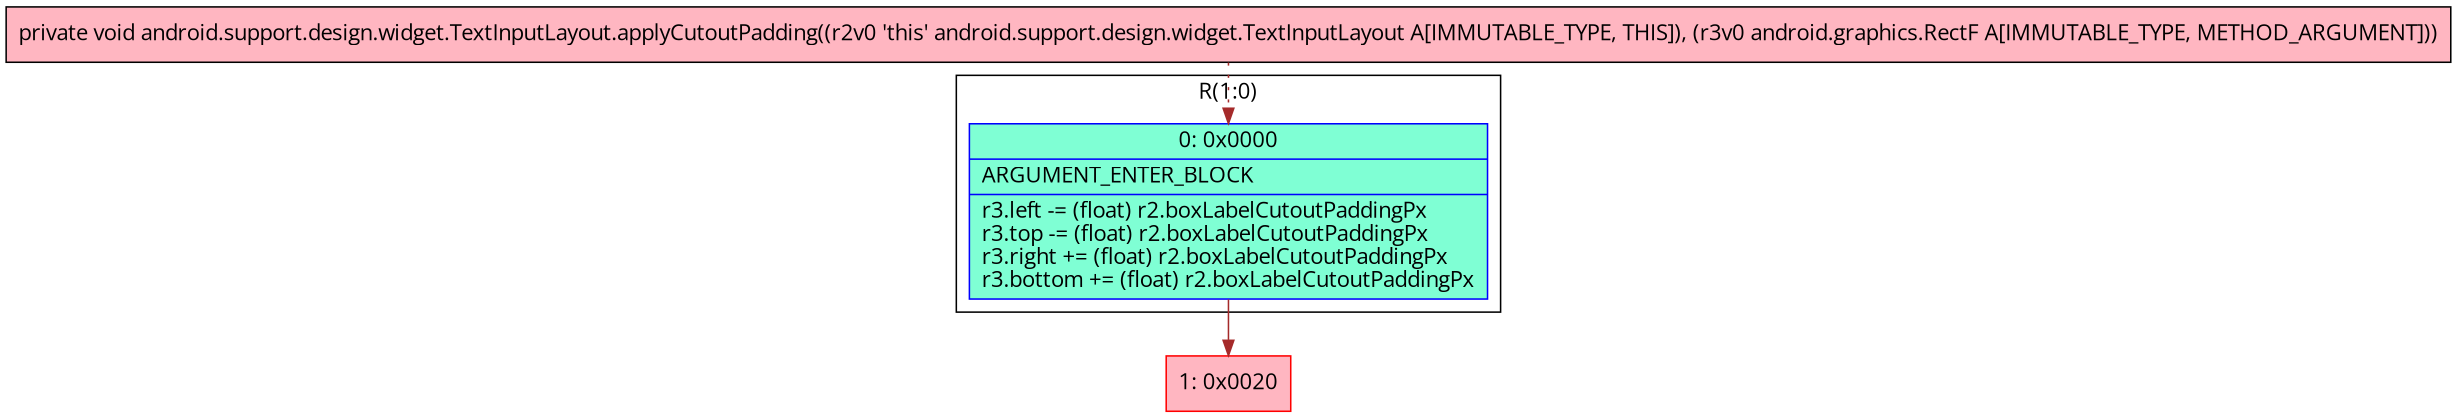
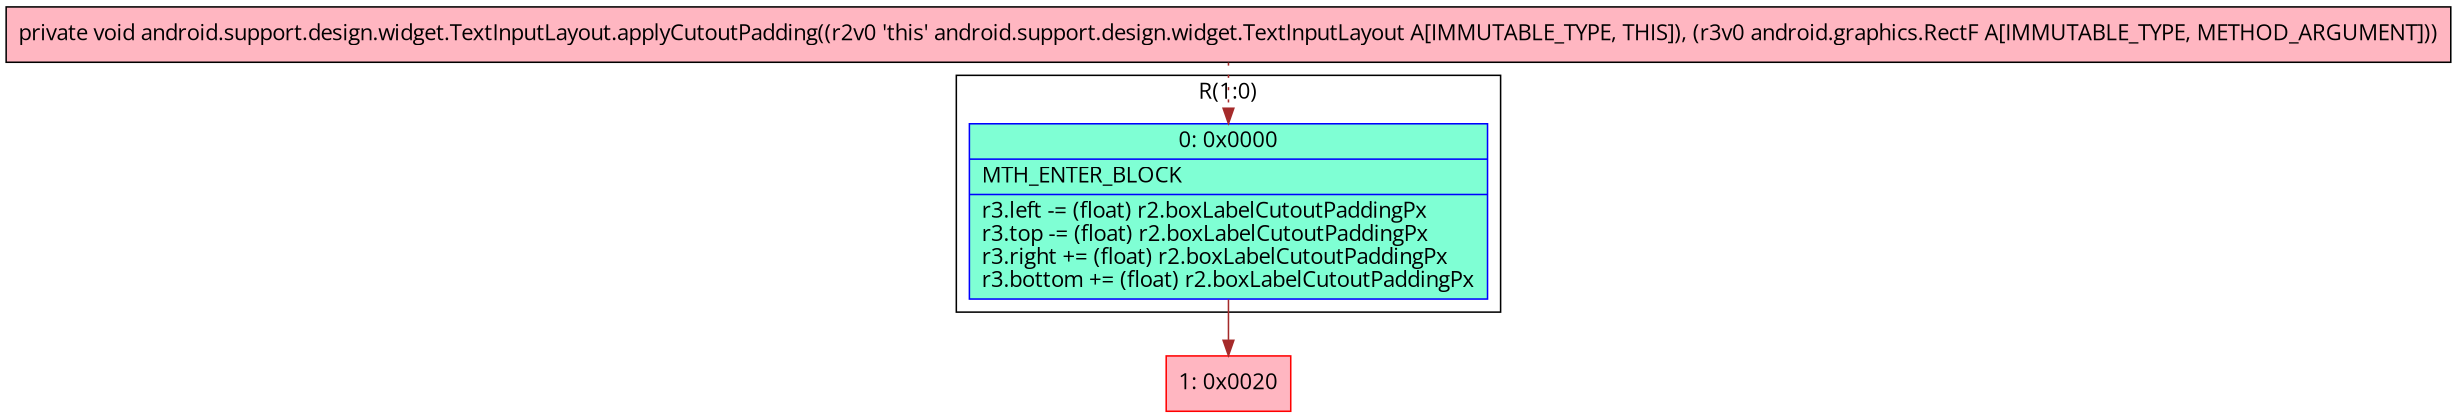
(1118, 176) -> (1082, 176)
